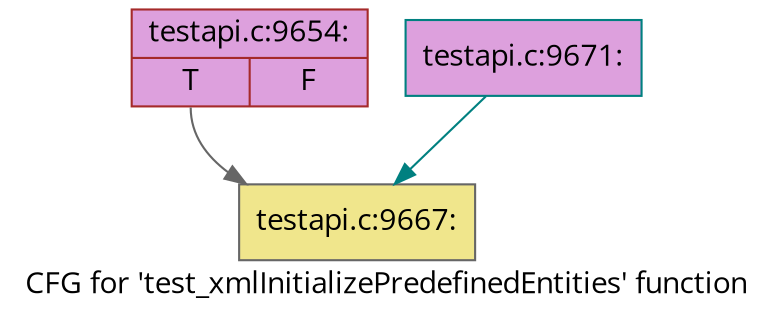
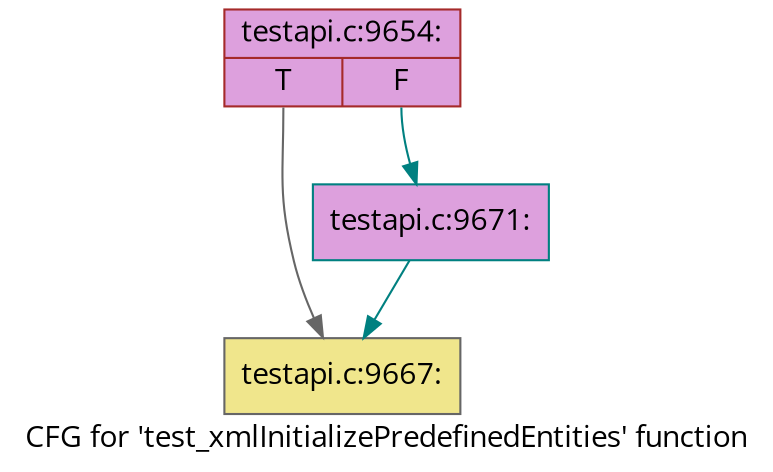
none -> (404, 136)
